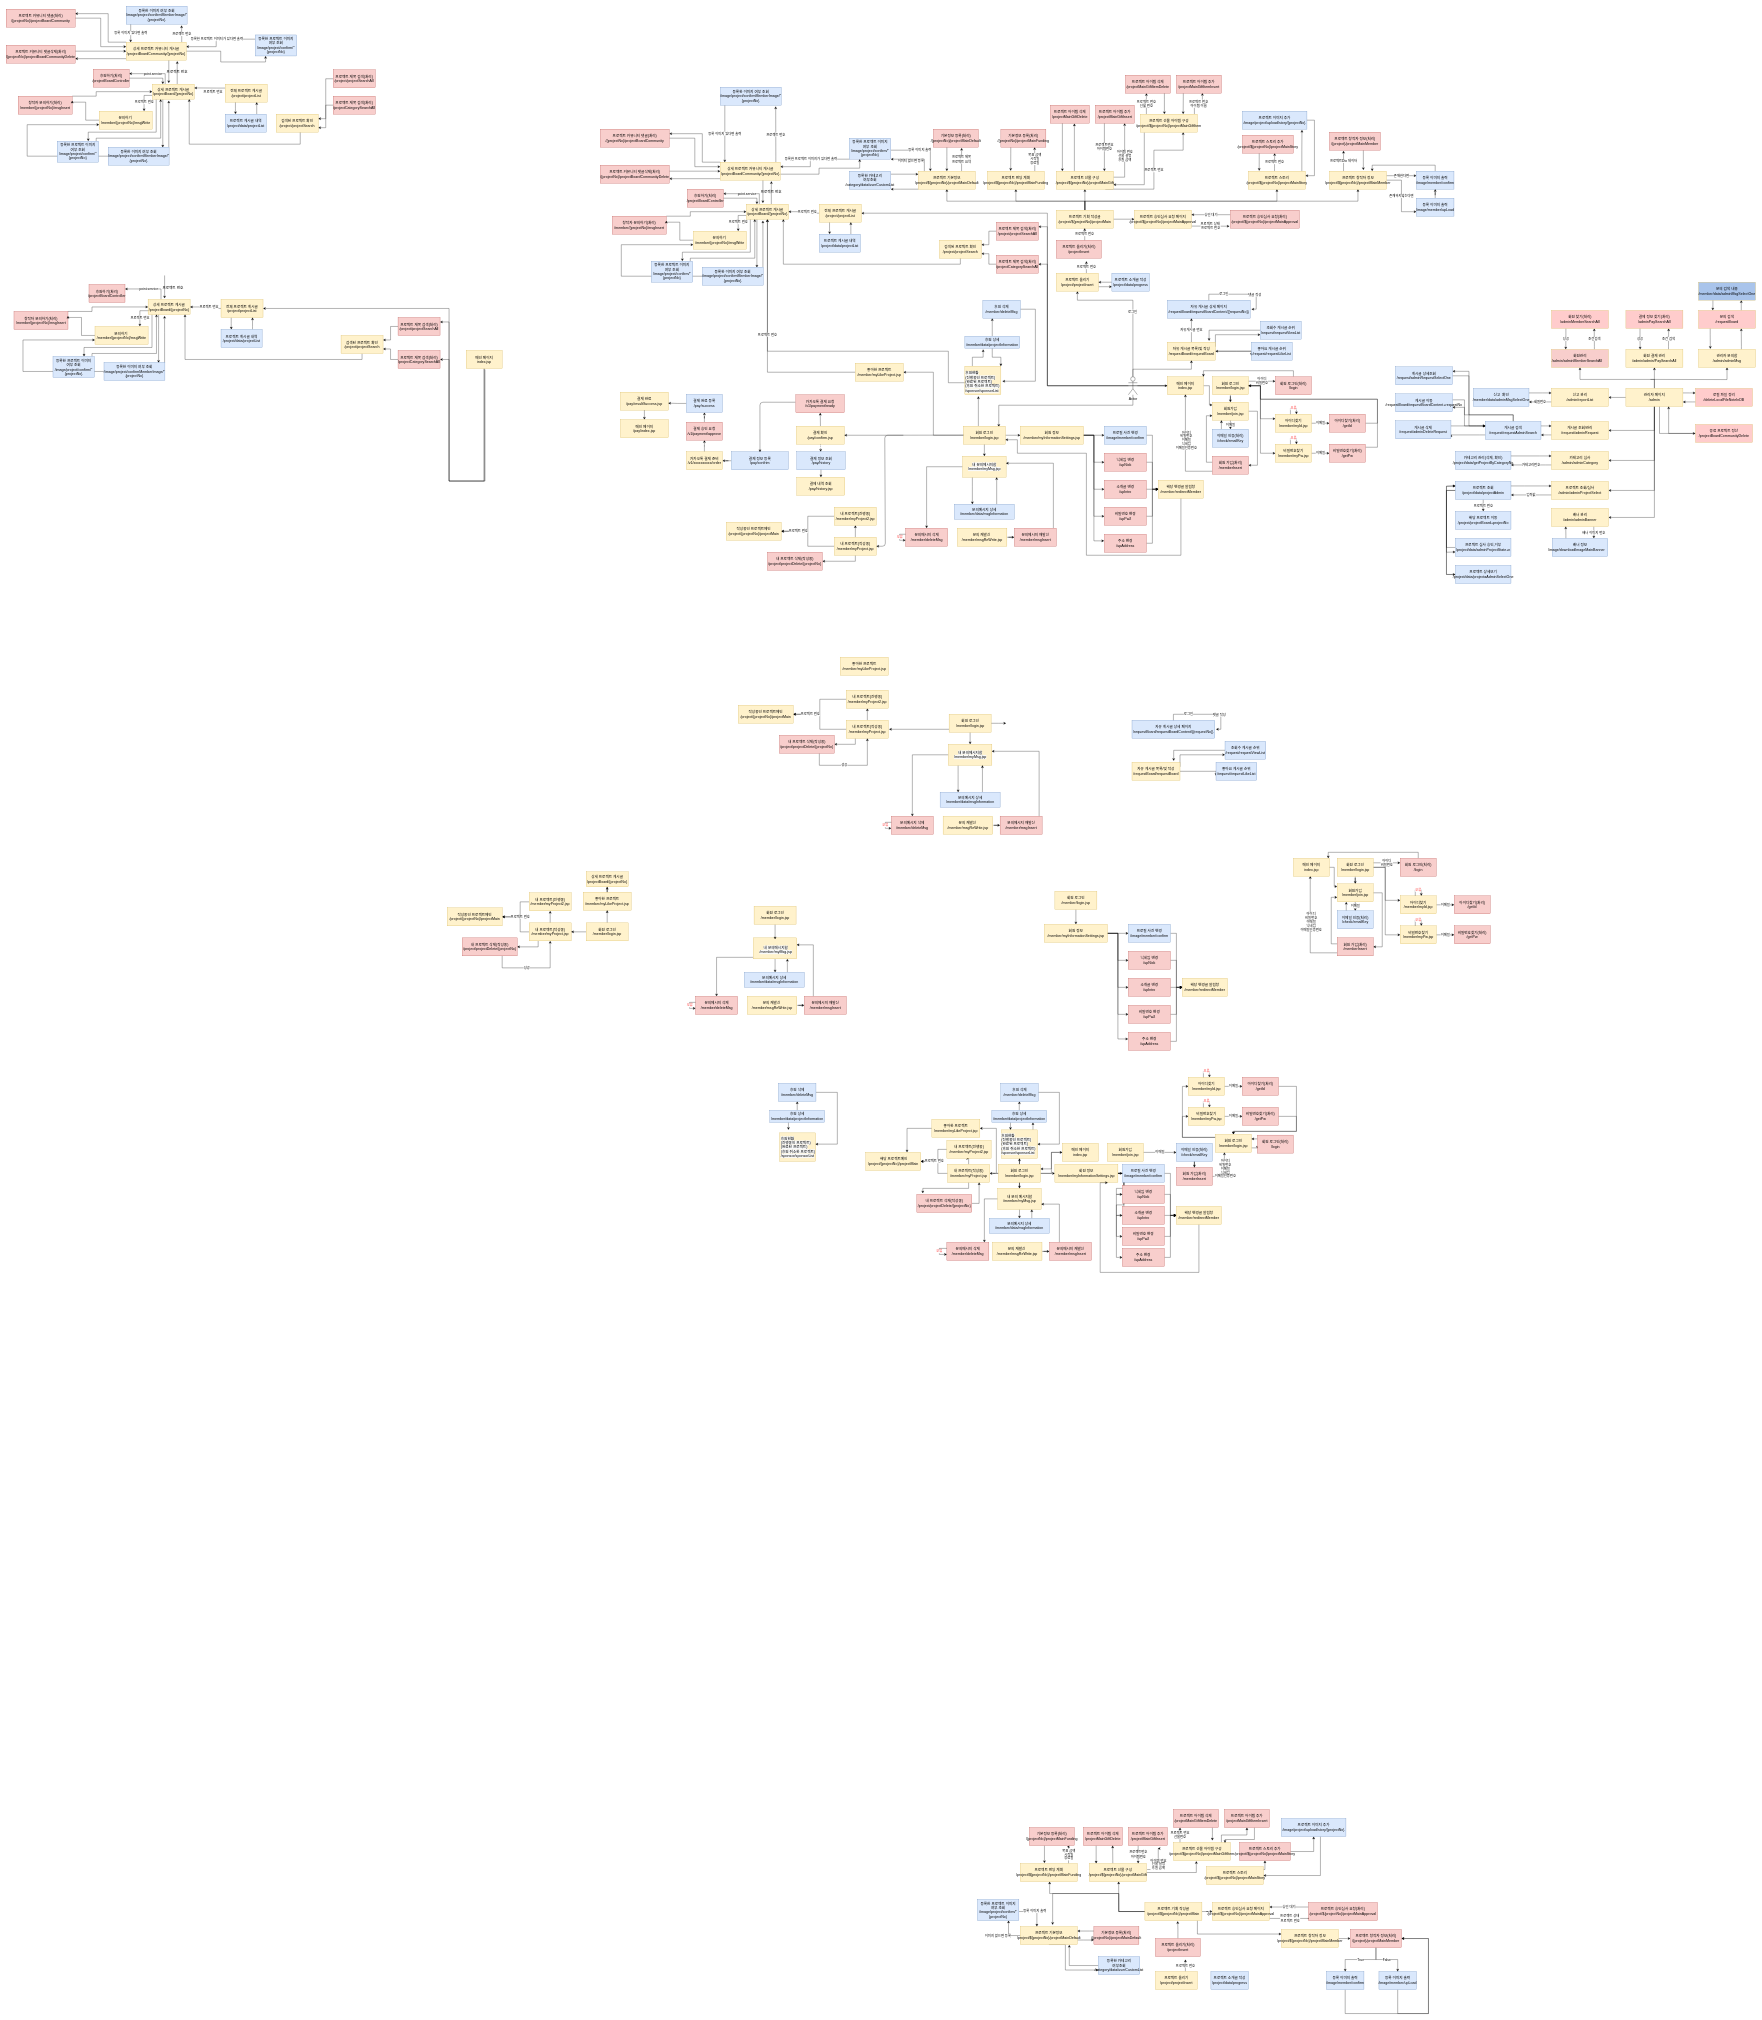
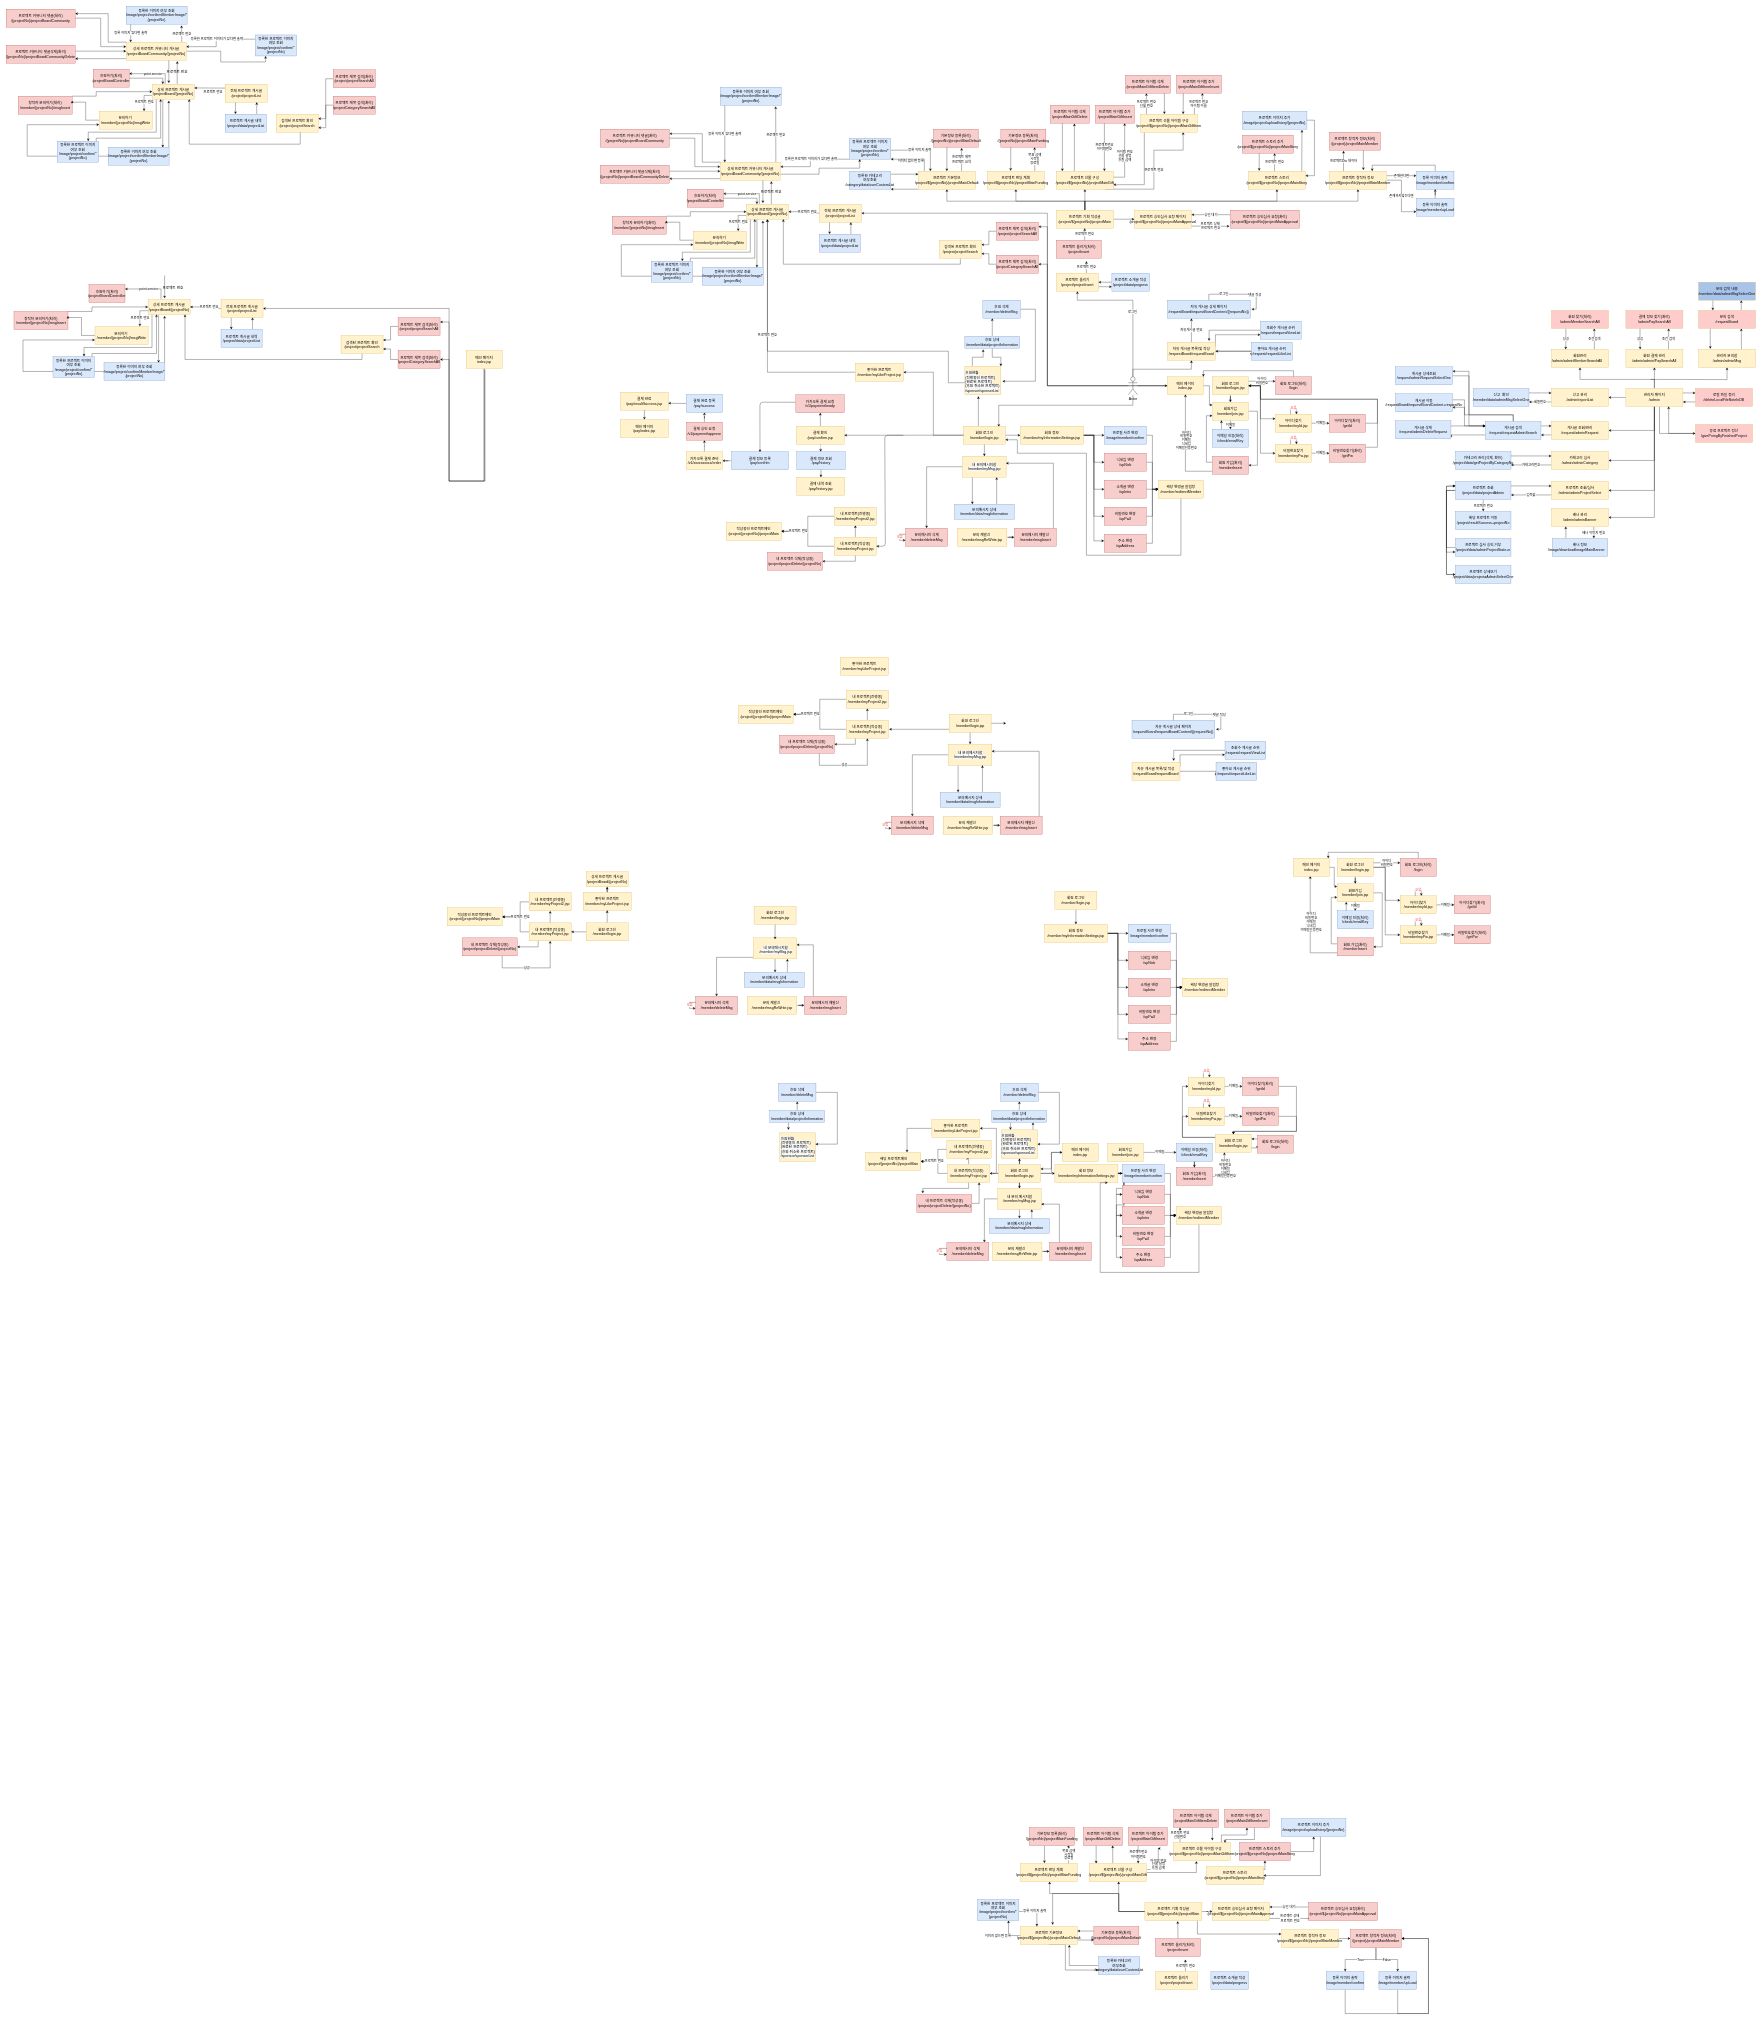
(1580, 358) -> (1580, 358)
(1724, 433) -> (1724, 433)
(1483, 520) -> (1483, 520)
